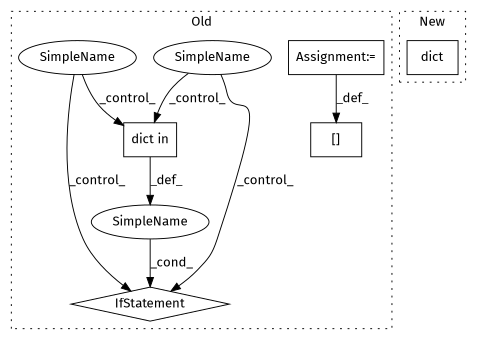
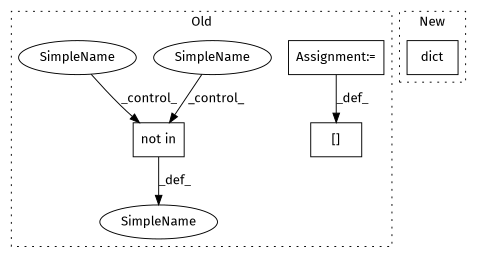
(150, 140) -> (159, 140)
(150, 304) -> none
